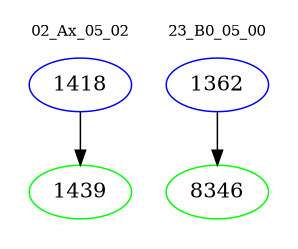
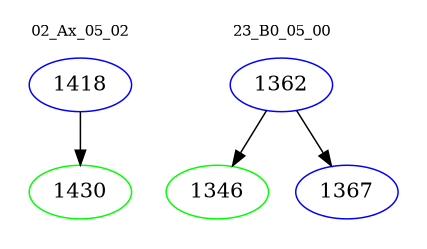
(80, 192) -> (80, 192)
(217, 192) -> (217, 192)
none -> (347, 192)
